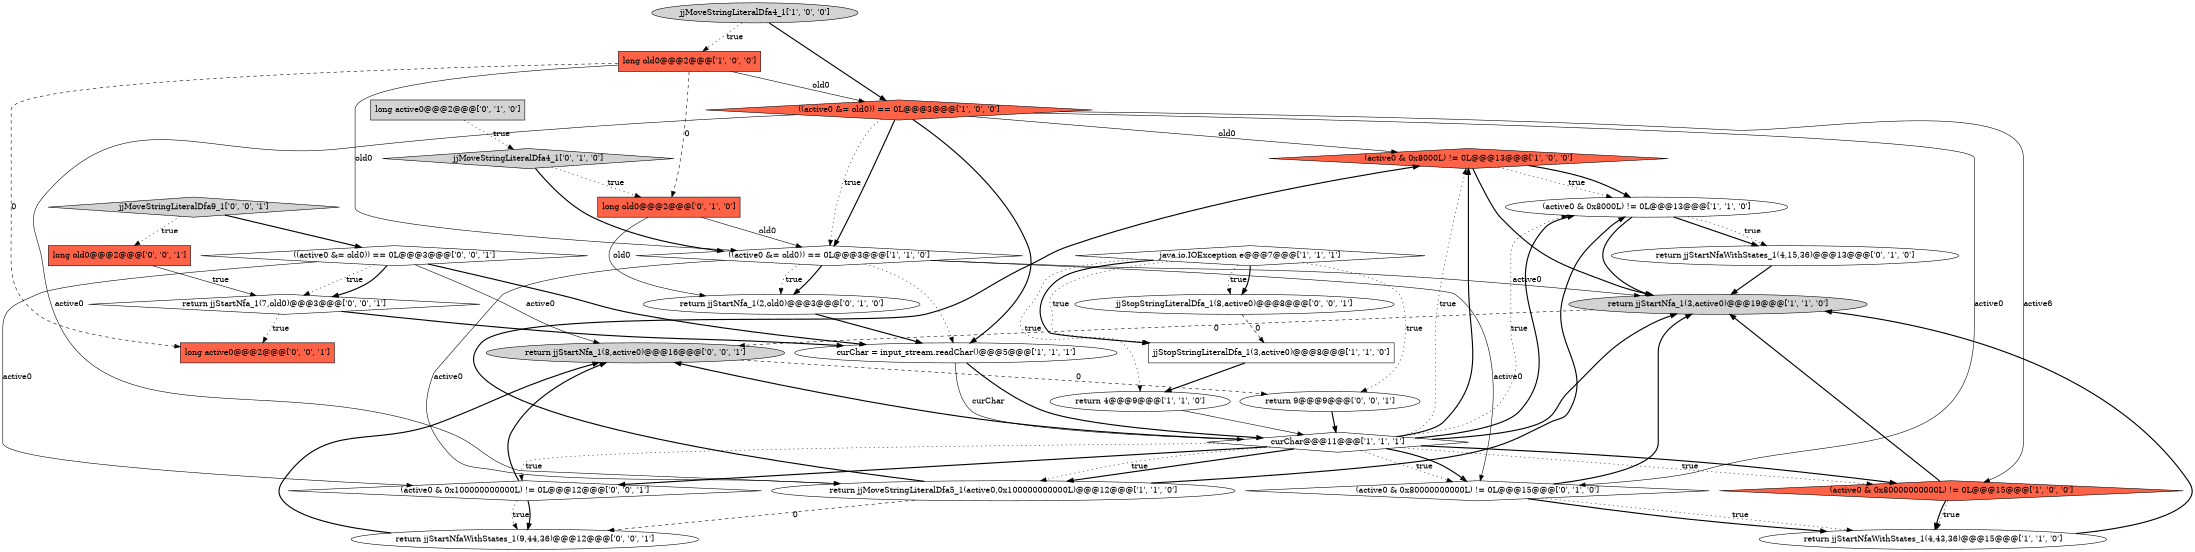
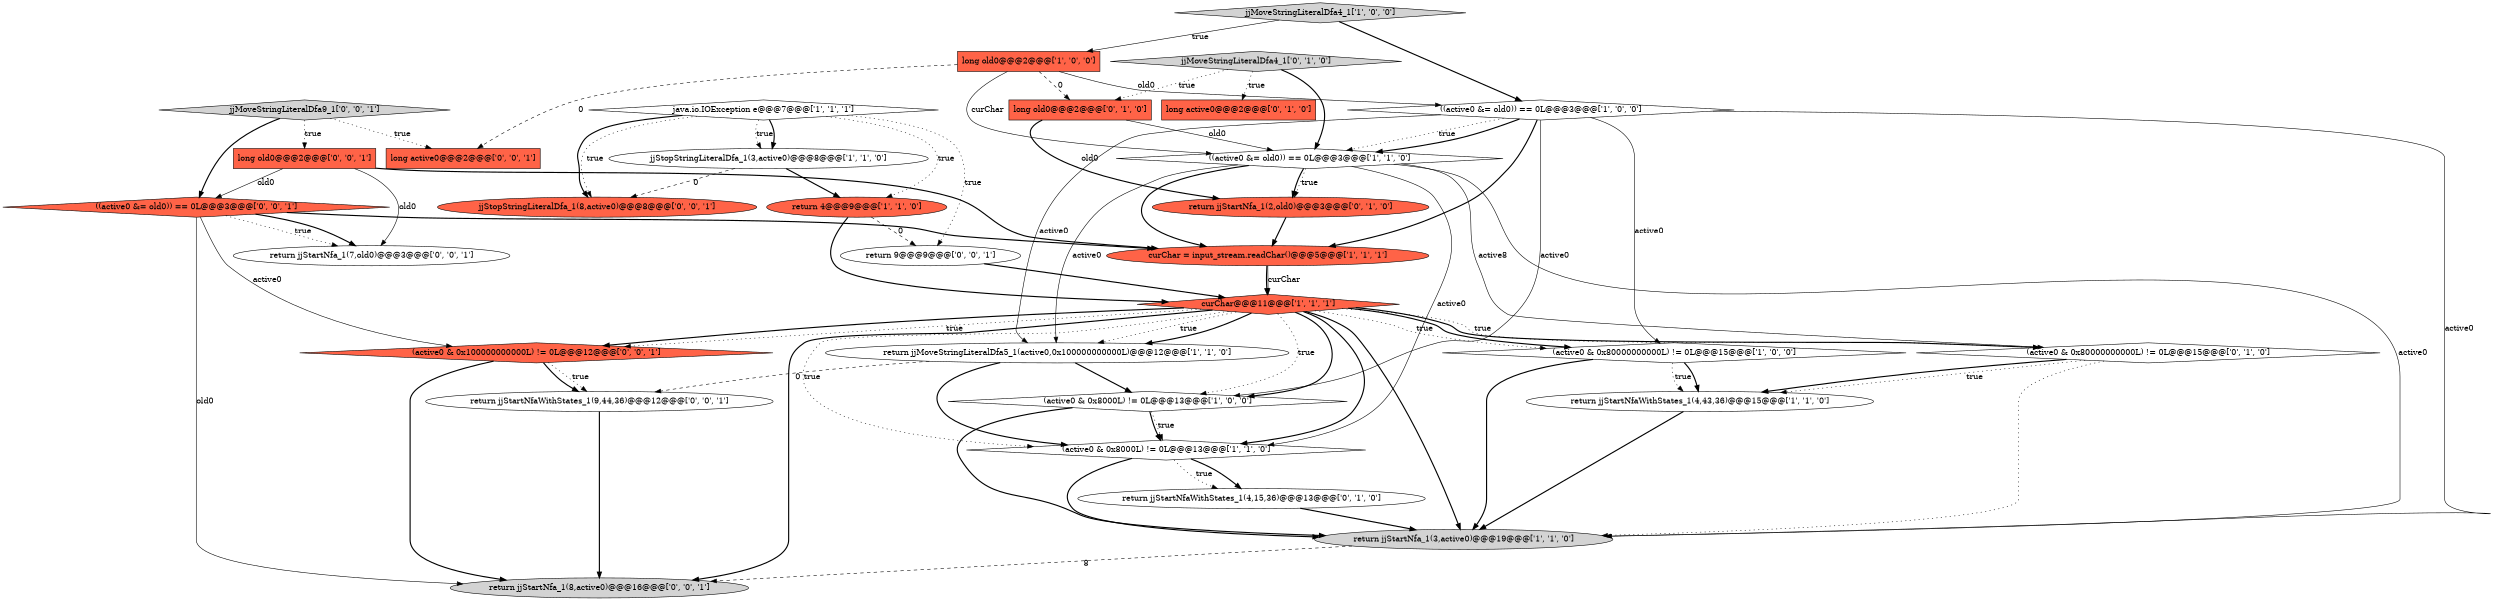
(755, 13) -> (1320, 13)
(725, 35) -> (1186, 35)
(448, 110) -> (1239, 110)
(899, 110) -> (1541, 110)
(483, 131) -> (1248, 83)
(1227, 134) -> (1555, 256)
(1819, 139) -> (2445, 425)
(364, 159) -> (987, 110)
(1468, 159) -> (1148, 401)
none -> (252, 182)
(1647, 207) -> (1166, 450)
(394, 256) -> (196, 207)
(623, 273) -> (1106, 177)
(221, 280) -> (408, 207)
(919, 289) -> (1151, 193)
(284, 304) -> (372, 256)
(540, 304) -> (205, 401)
(782, 304) -> (1291, 207)
(1234, 304) -> (597, 207)
(2038, 304) -> (1649, 231)
none -> (1432, 306)
(272, 326) -> (378, 133)
(1252, 327) -> (686, 182)
(1217, 329) -> (1086, 564)
(589, 334) -> (770, 176)
(956, 353) -> (1268, 256)
(1271, 353) -> (769, 159)
(1001, 376) -> (891, 230)
(1508, 377) -> (1493, 256)
(1140, 401) -> (857, 207)
(1240, 422) -> (970, 292)
(1658, 433) -> (1913, 520)
(1338, 442) -> (1268, 304)
(525, 491) -> (536, 353)
(1951, 491) -> (1674, 353)
